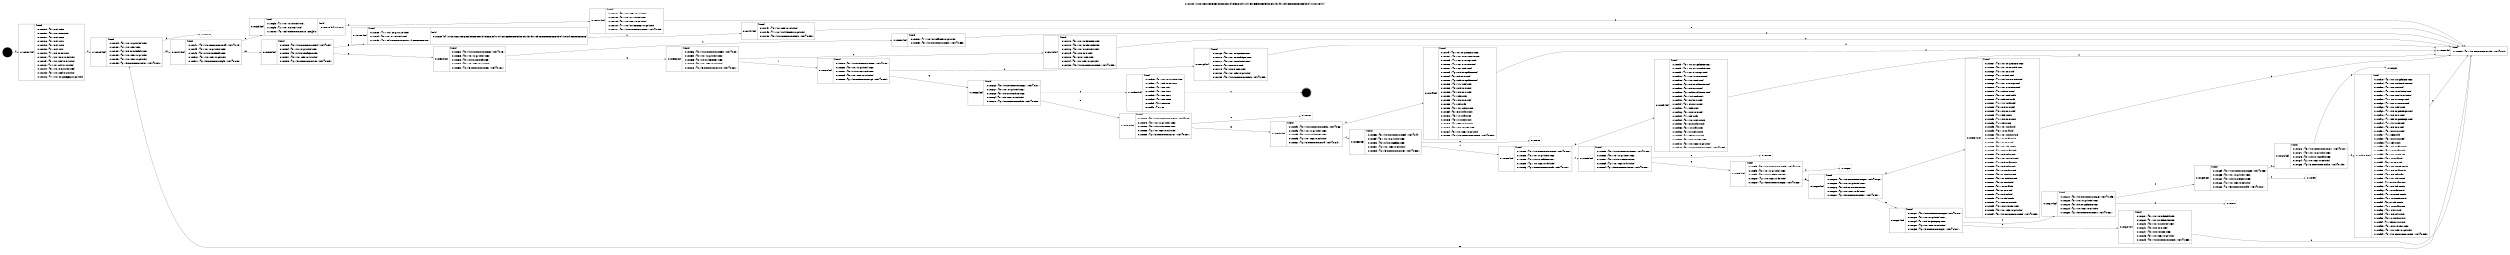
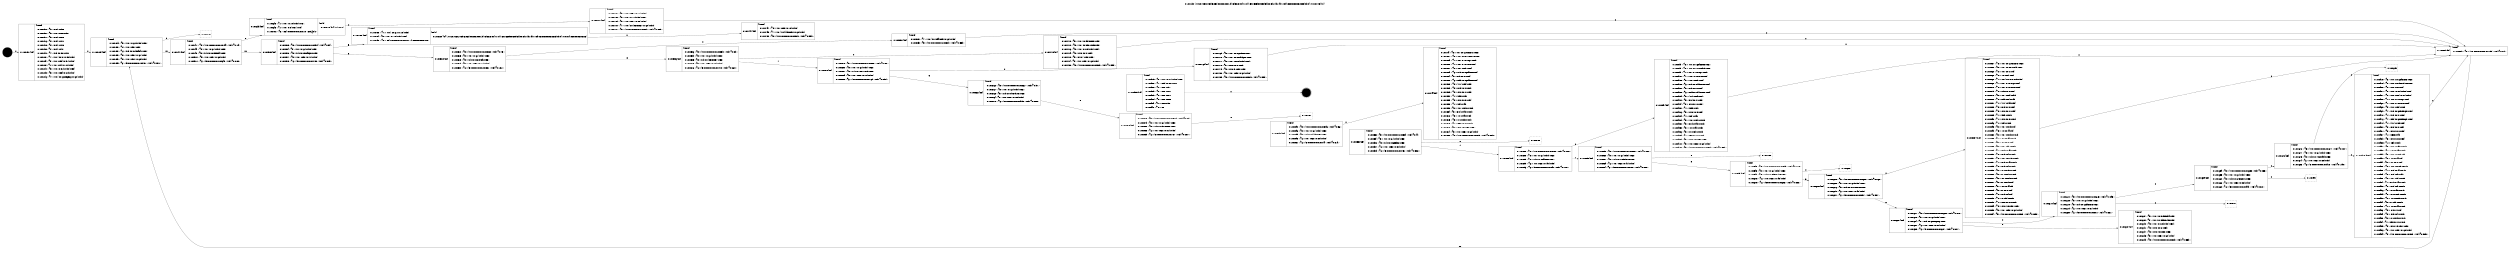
(1640, 28) -> none
(1964, 51) -> none
(1083, 93) -> none
(1230, 130) -> none
(1345, 138) -> none
(2406, 243) -> none
